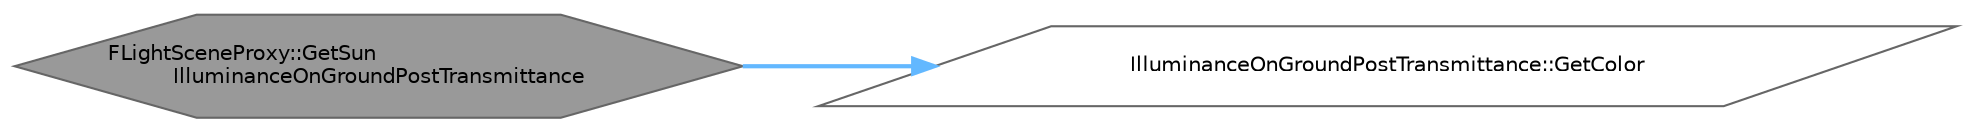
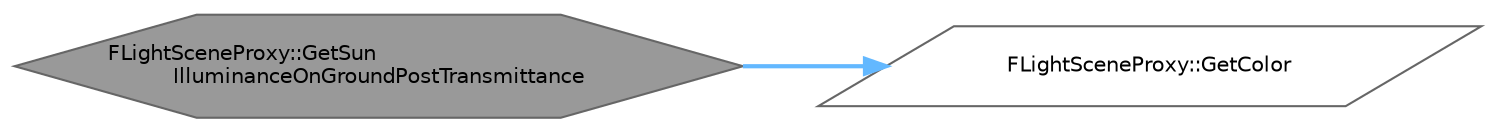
(1387, 66) -> (1150, 66)
